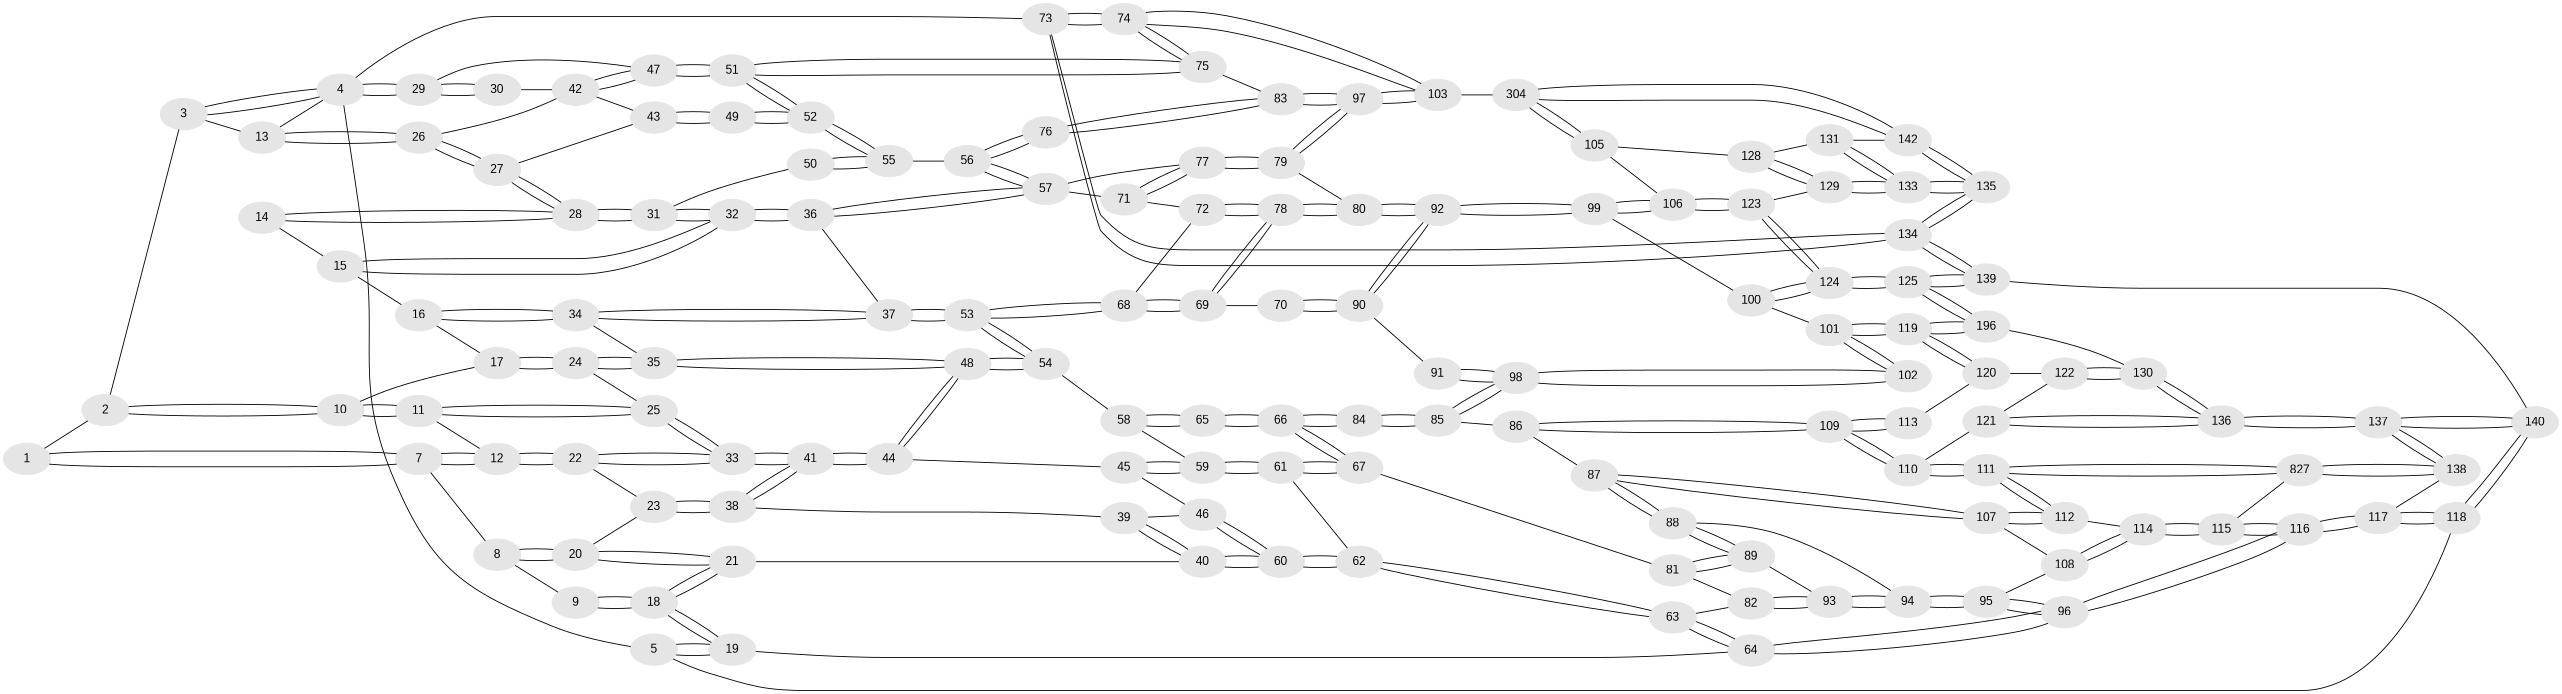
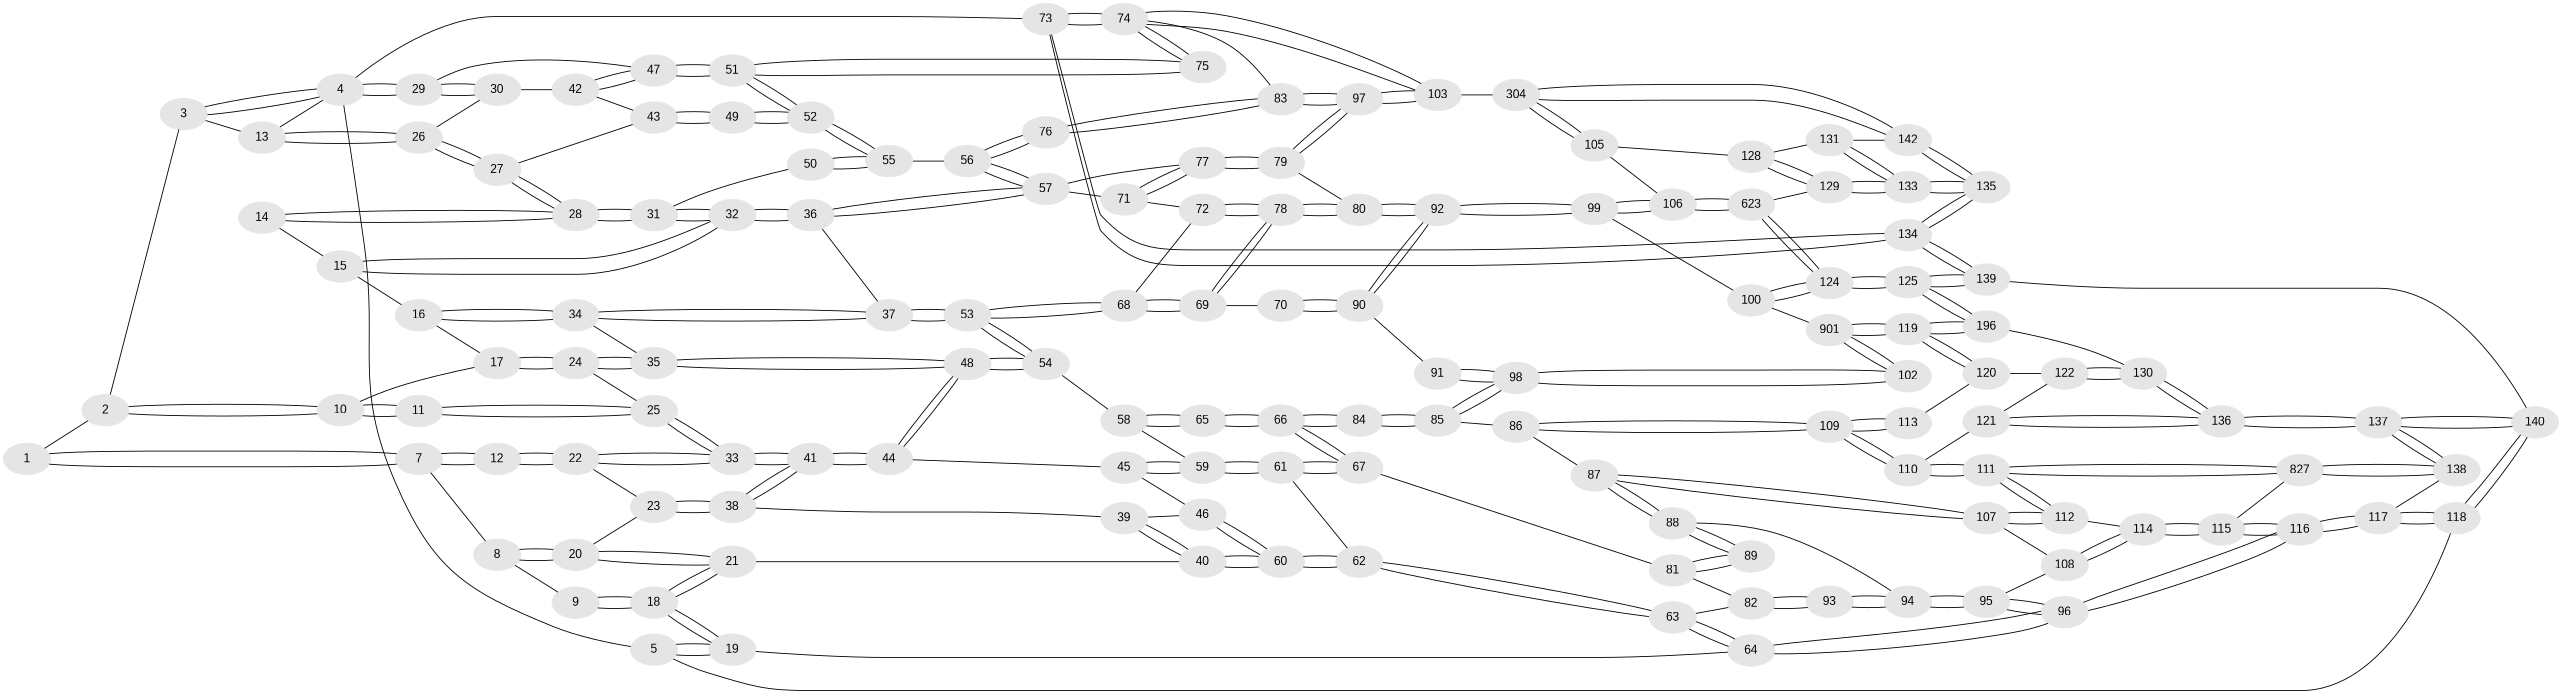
(1242, 83) -> (1217, 39)
(500, 120) -> (458, 114)
(1751, 205) -> (1751, 205)
(1830, 330) -> (1830, 330)
(458, 435) -> none
(1790, 579) -> none
